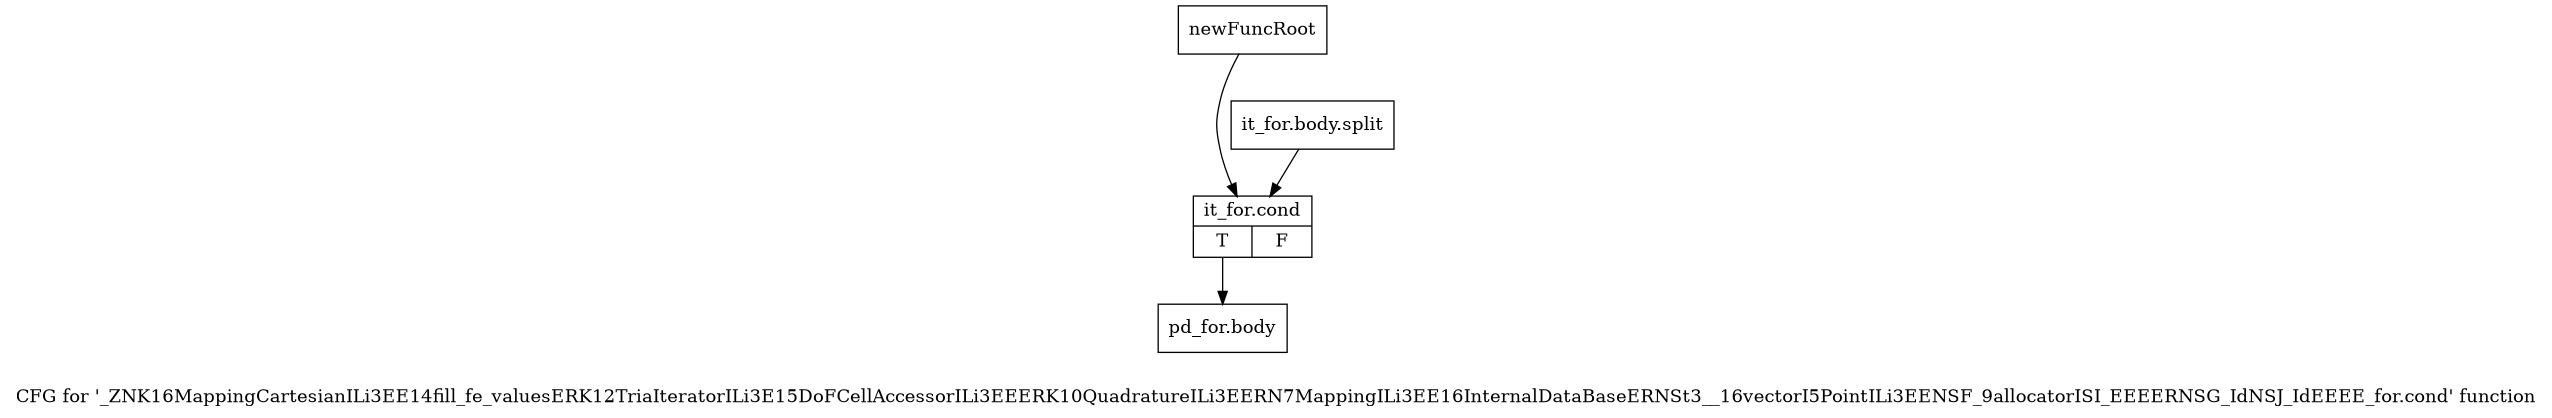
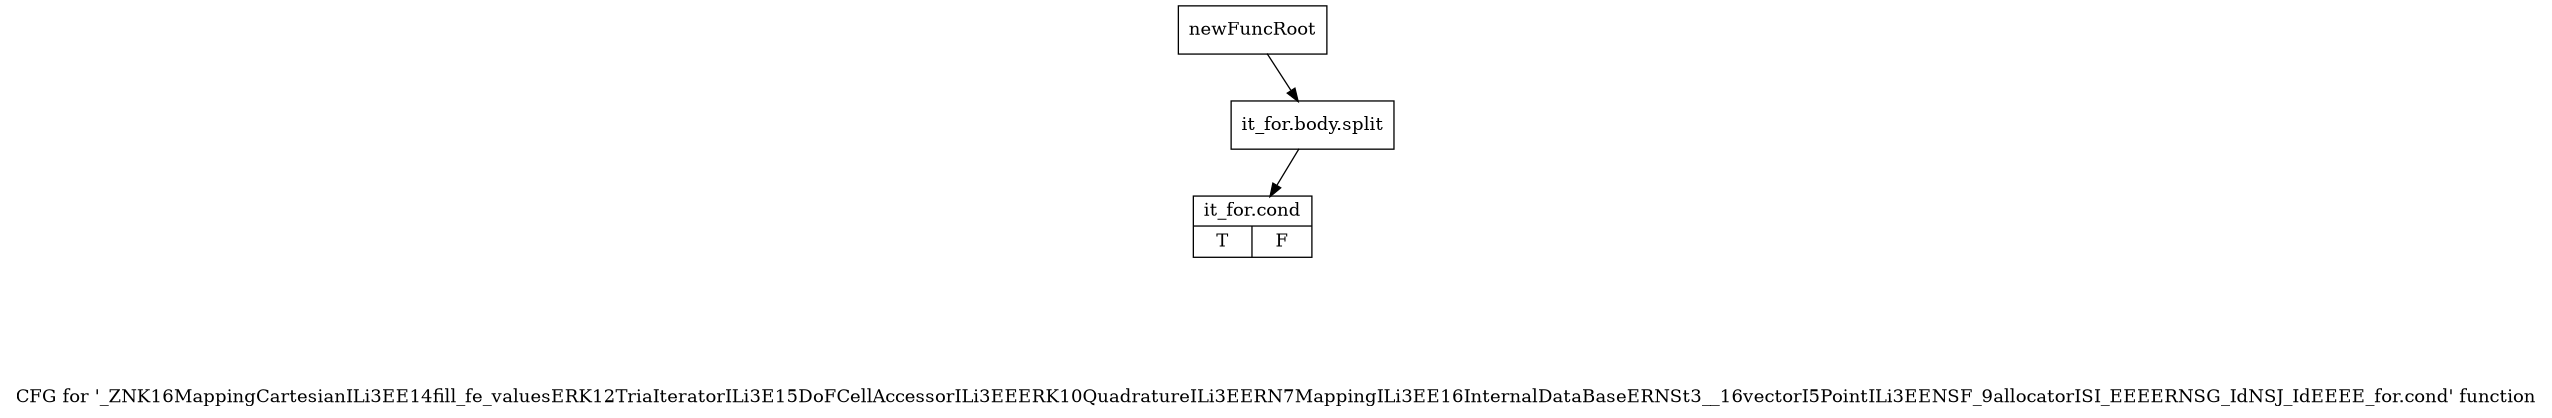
(1217, 118) -> (1279, 72)
(1223, 328) -> none
